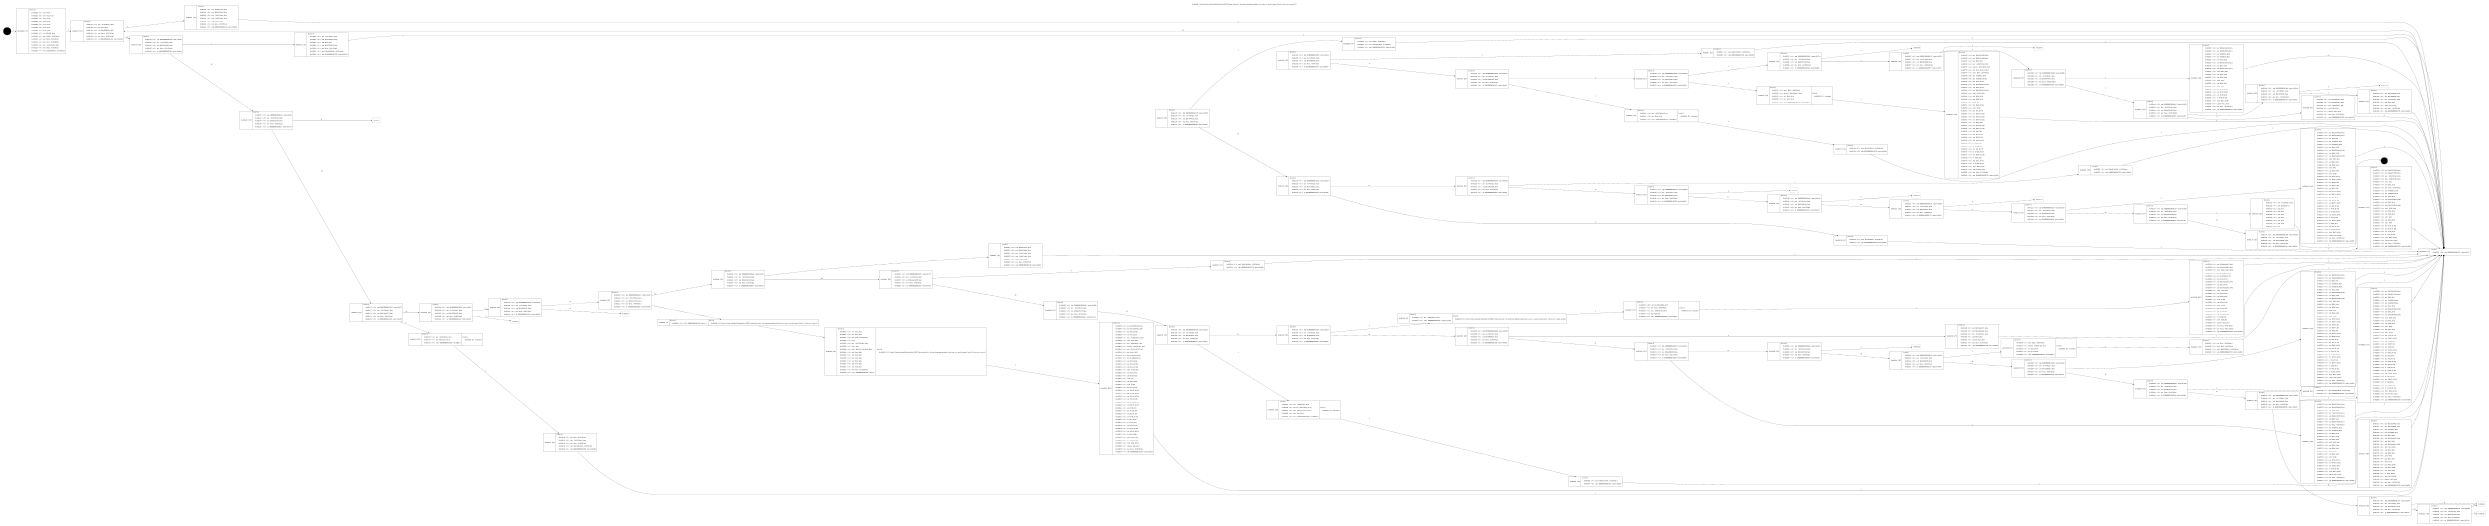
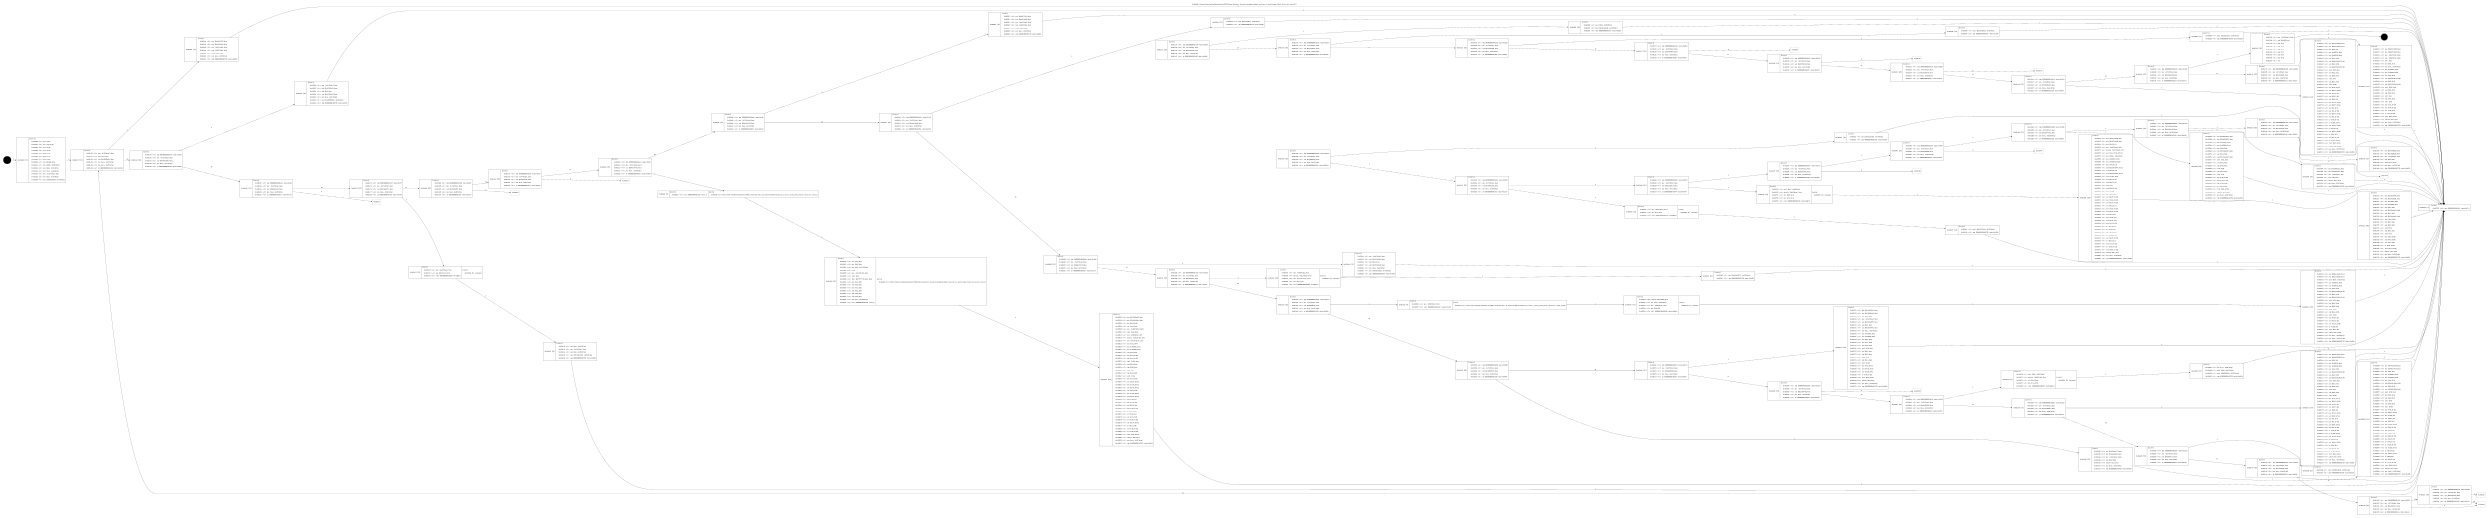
none -> (1369, 264)
